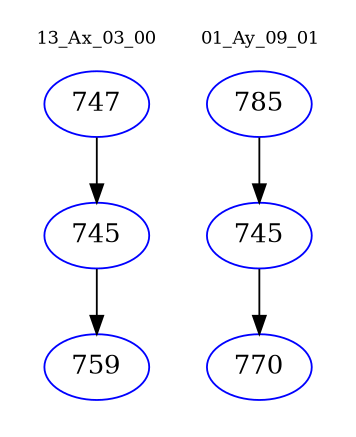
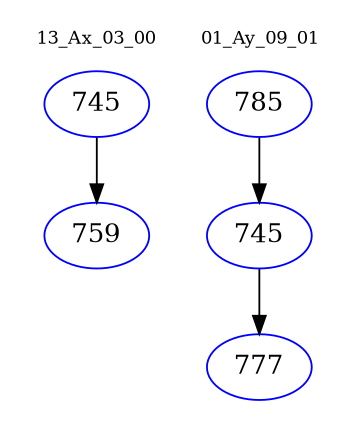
(97, 104) -> none
(259, 367) -> (259, 367)
